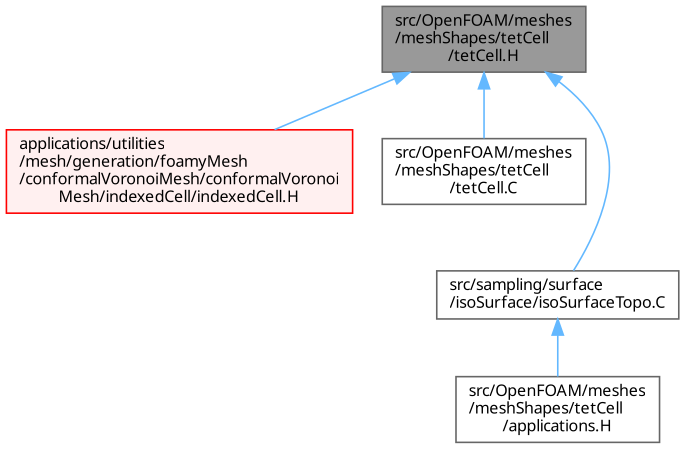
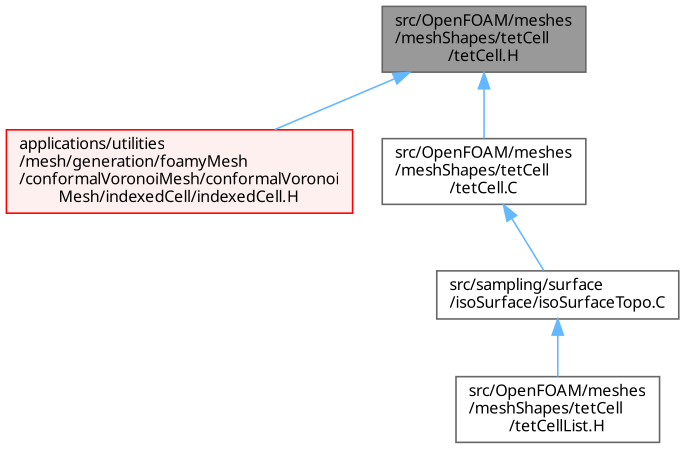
(609, 171) -> (528, 244)
(558, 410) -> (558, 410)
